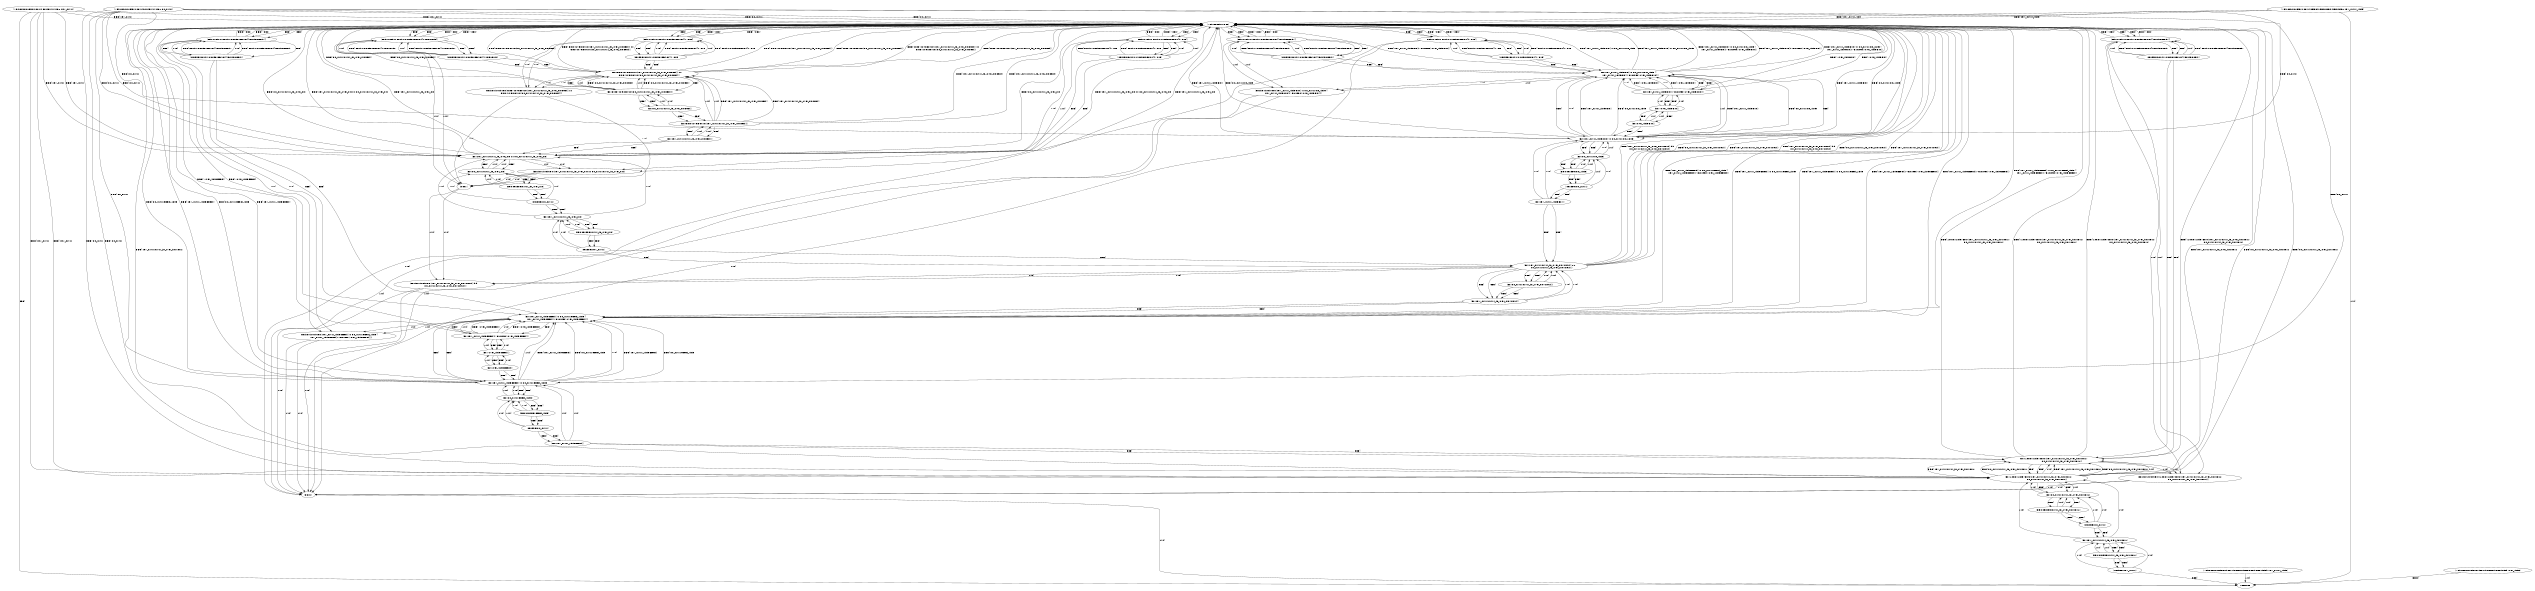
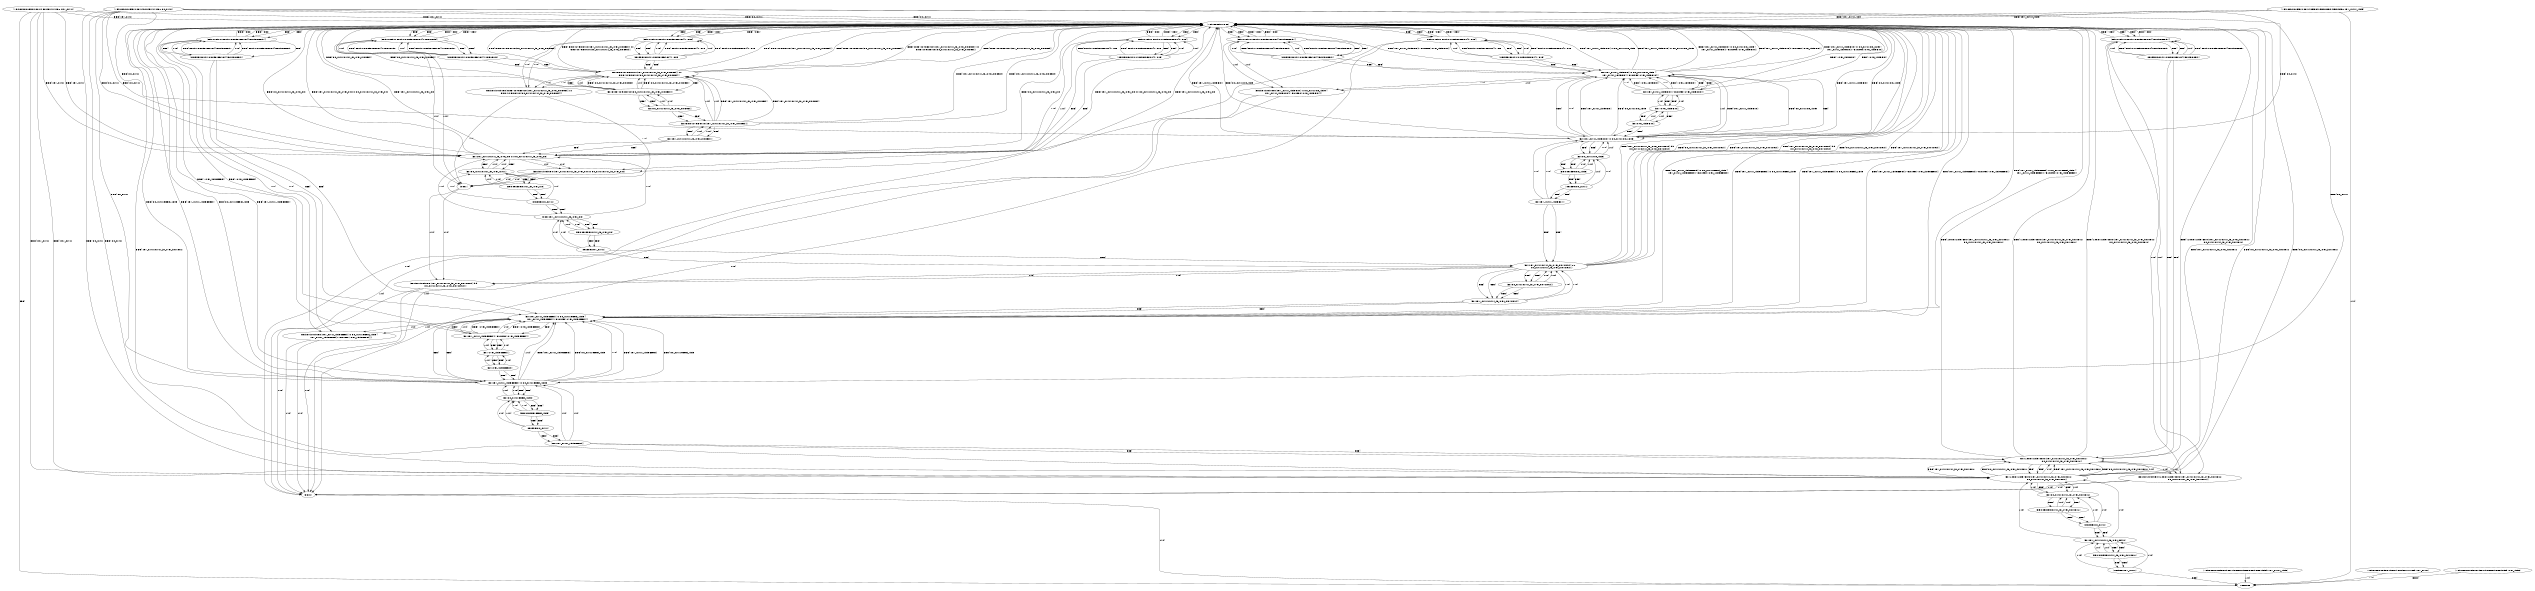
(486, 172) -> (486, 172)
(562, 217) -> (562, 217)
(2105, 540) -> (2105, 540)
none -> (2398, 570)
